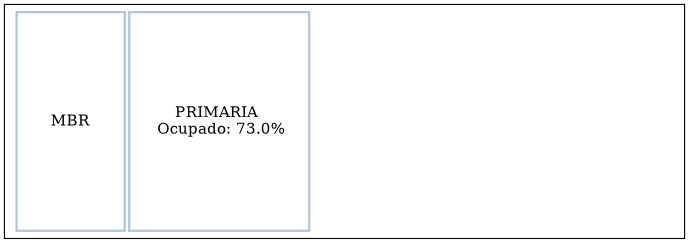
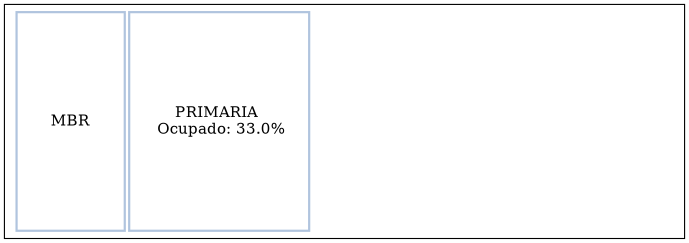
(219, 129) -> (219, 129)
